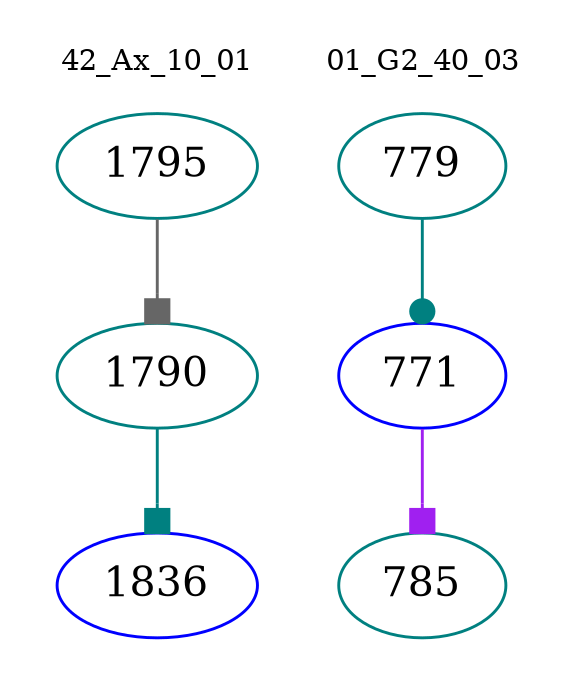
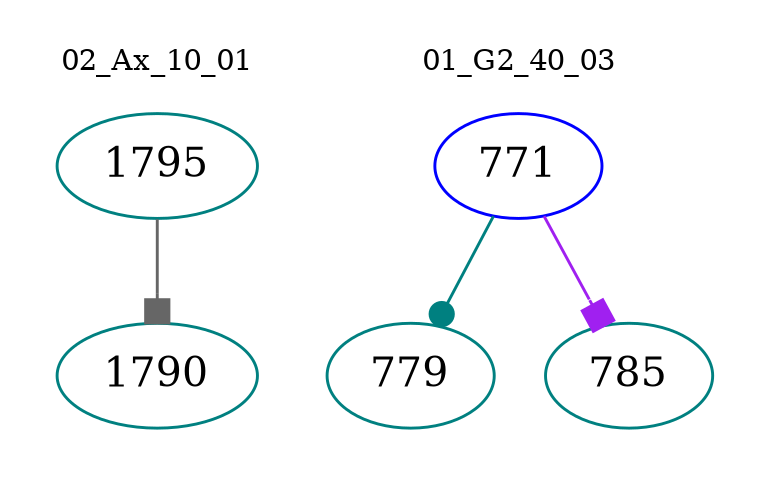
(157, 63) -> (157, 63)
(422, 259) -> (470, 260)
(157, 585) -> none
